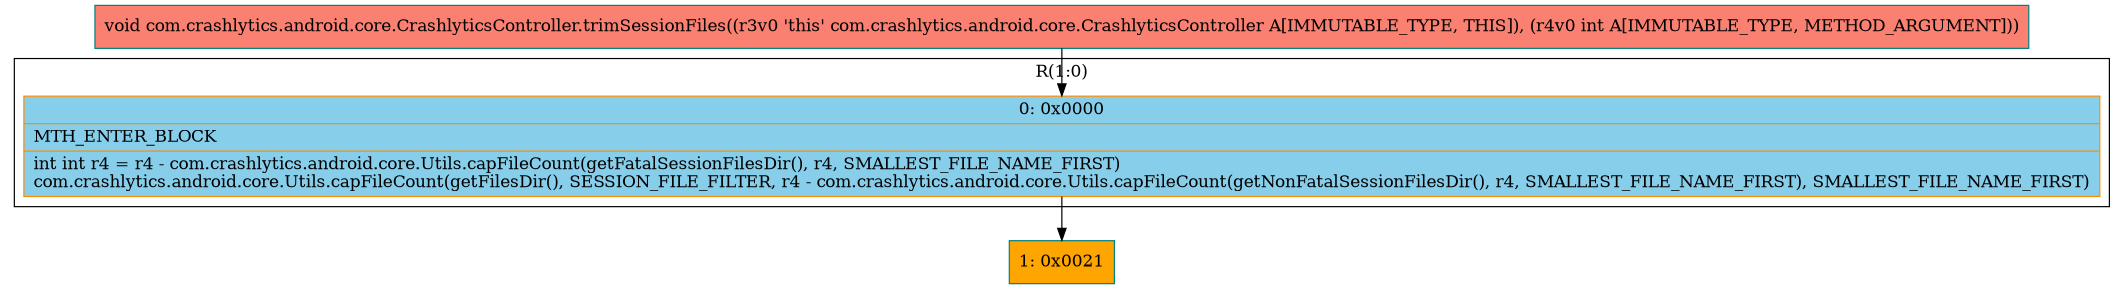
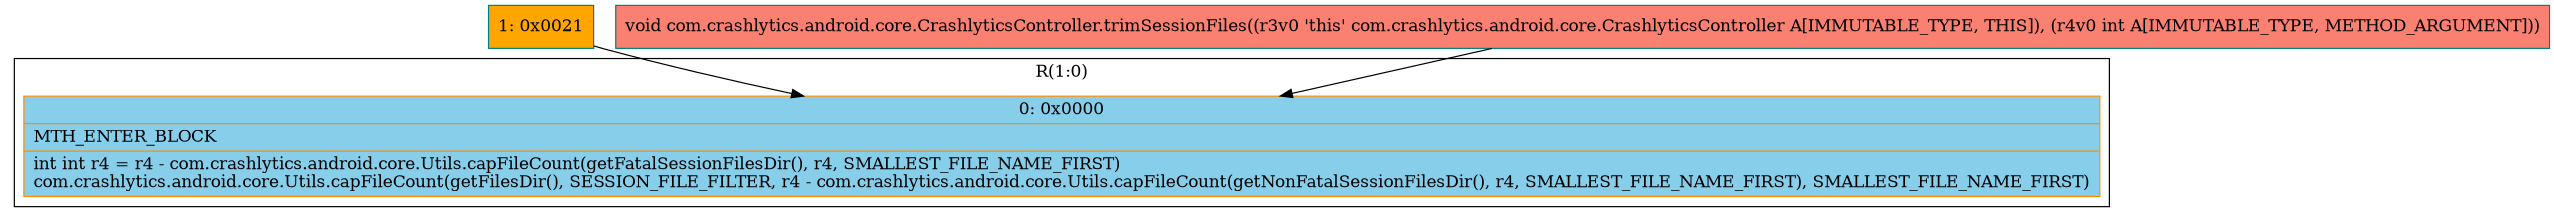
(1062, 214) -> (692, 71)
